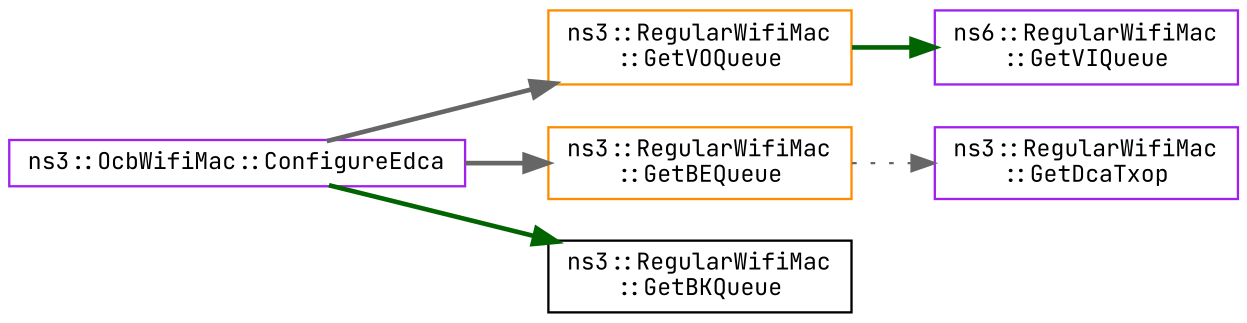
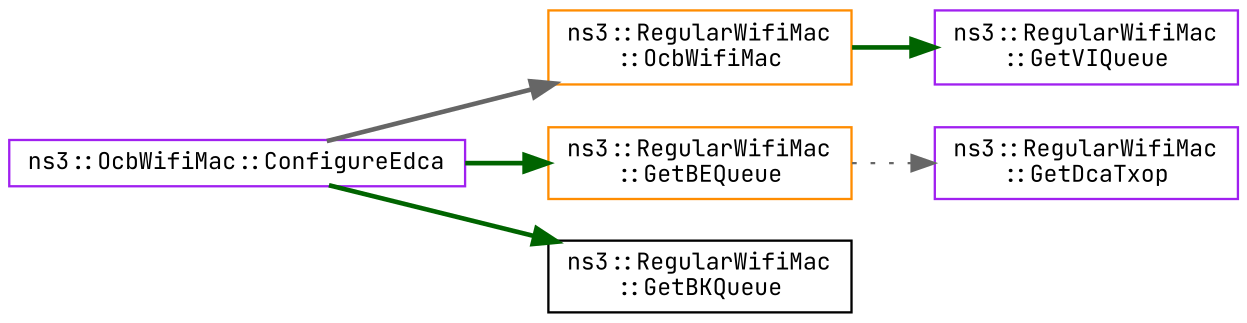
(700, 47) -> (700, 47)
(1086, 47) -> (1086, 47)
(495, 163) -> (495, 163)
